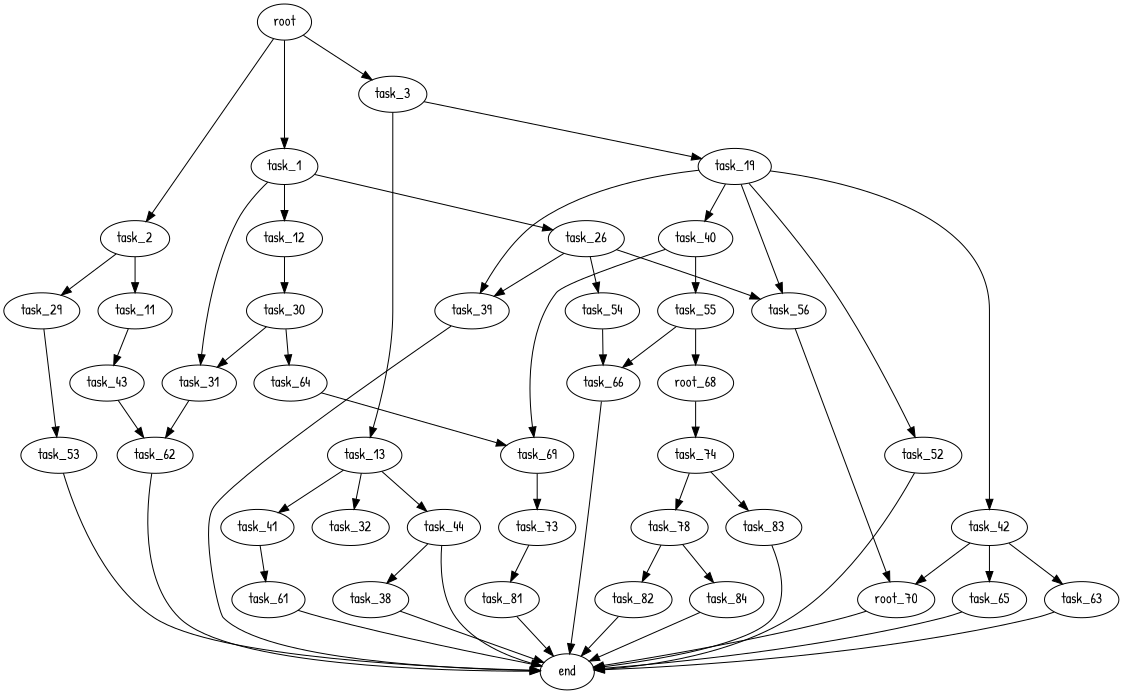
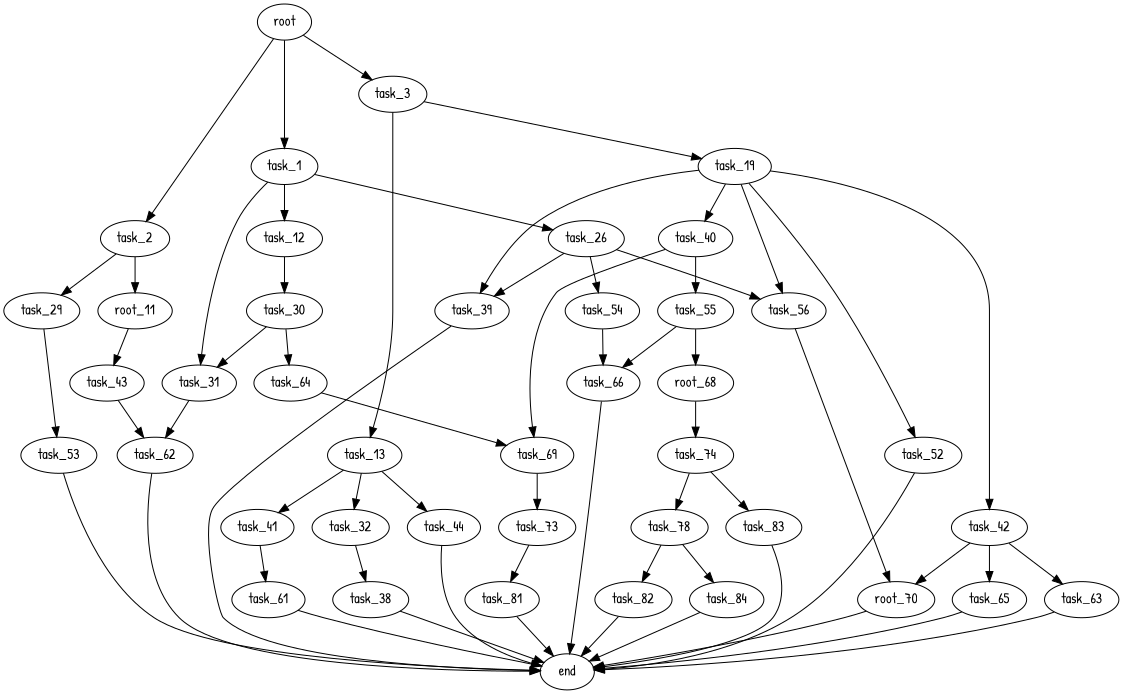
(135, 311) -> (135, 311)
(411, 560) -> (359, 558)
